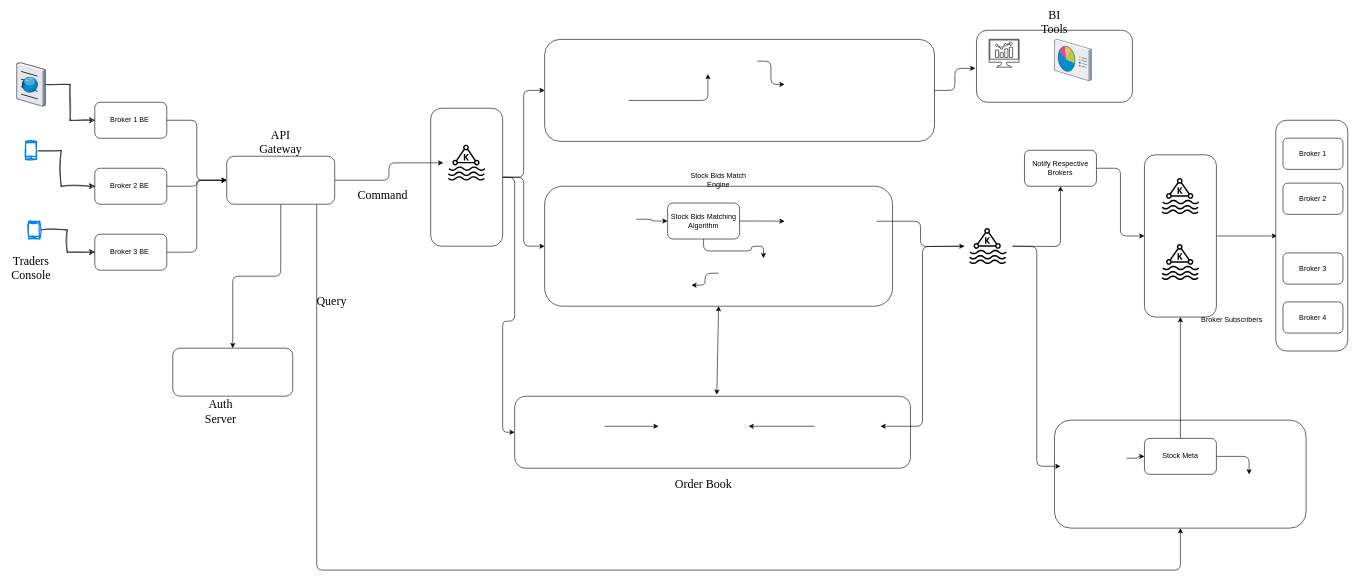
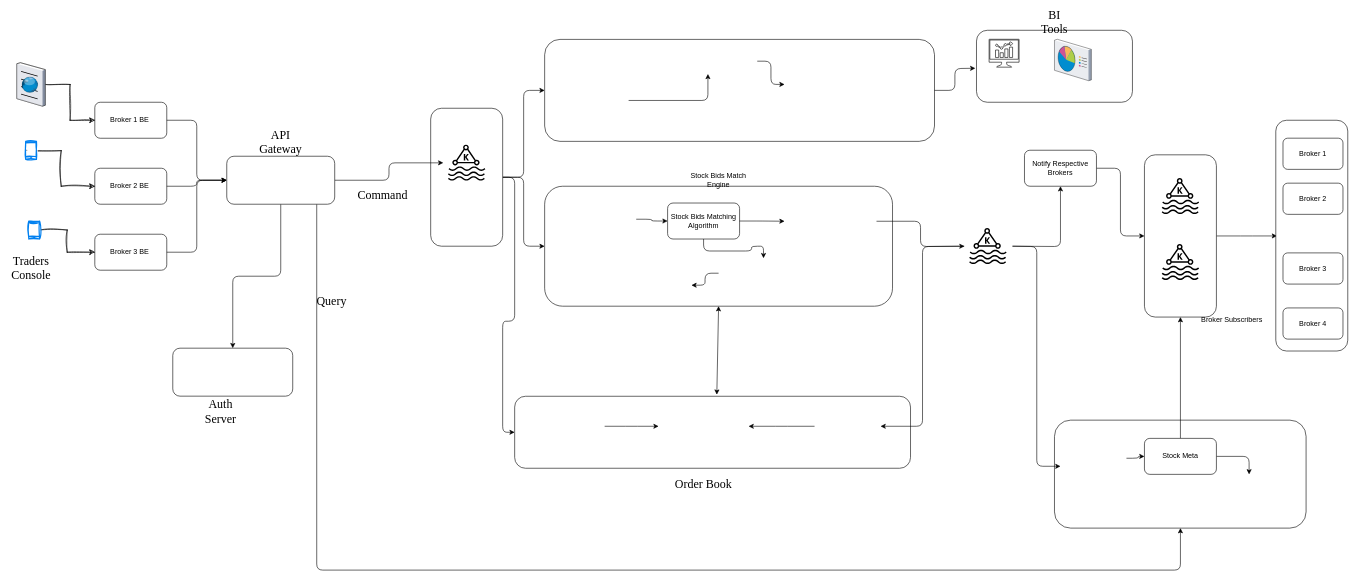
(1313, 318) -> (1313, 324)
